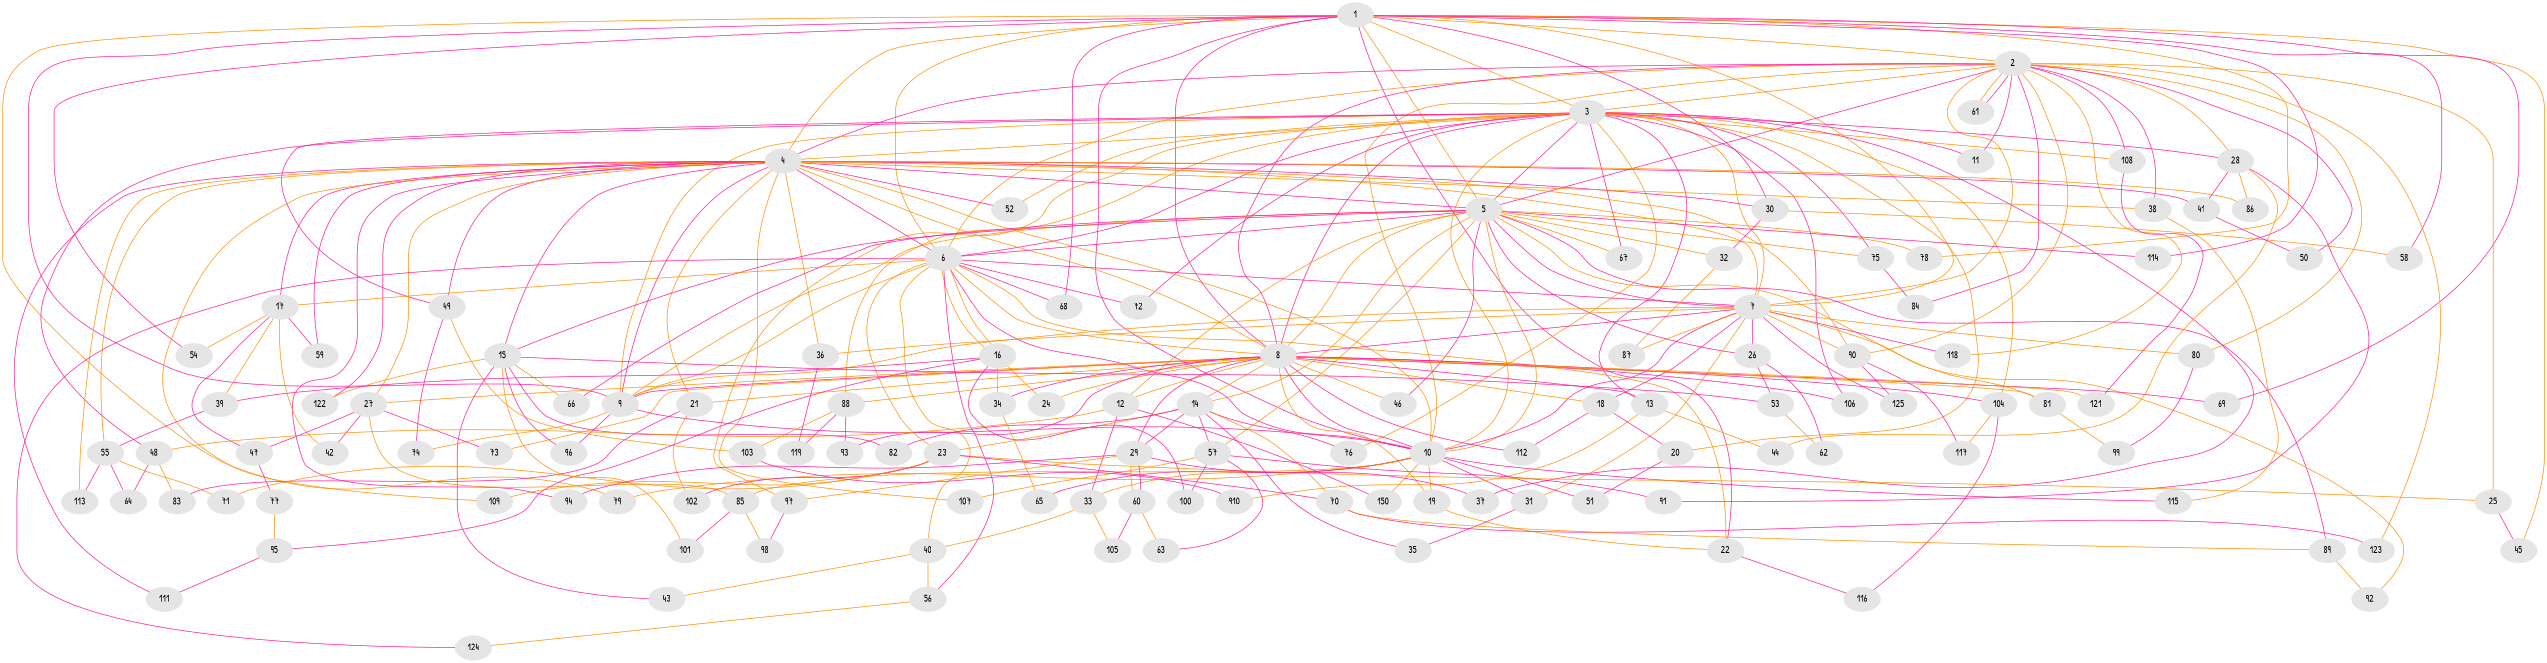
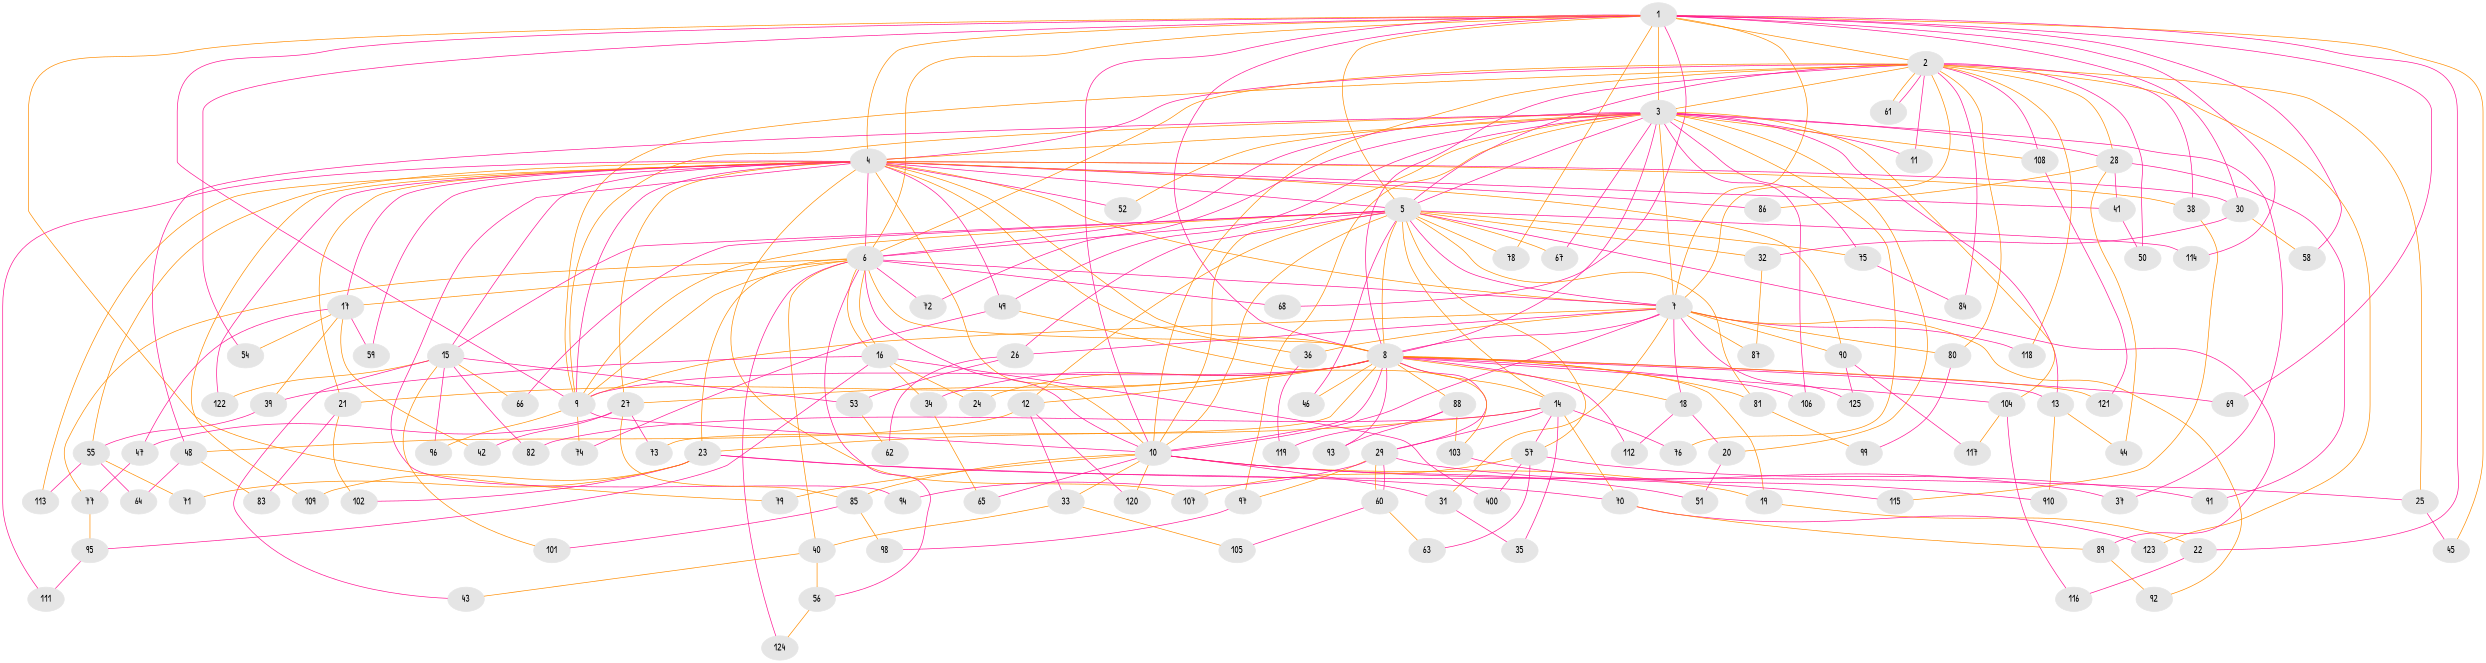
(1520, 167) -> (1466, 189)
(1156, 182) -> none
(2045, 261) -> (1139, 97)
(1389, 351) -> (402, 284)
(601, 423) -> (513, 425)
(1755, 481) -> (1940, 481)
(1186, 502) -> (1492, 502)
(1383, 502) -> (1132, 502)
